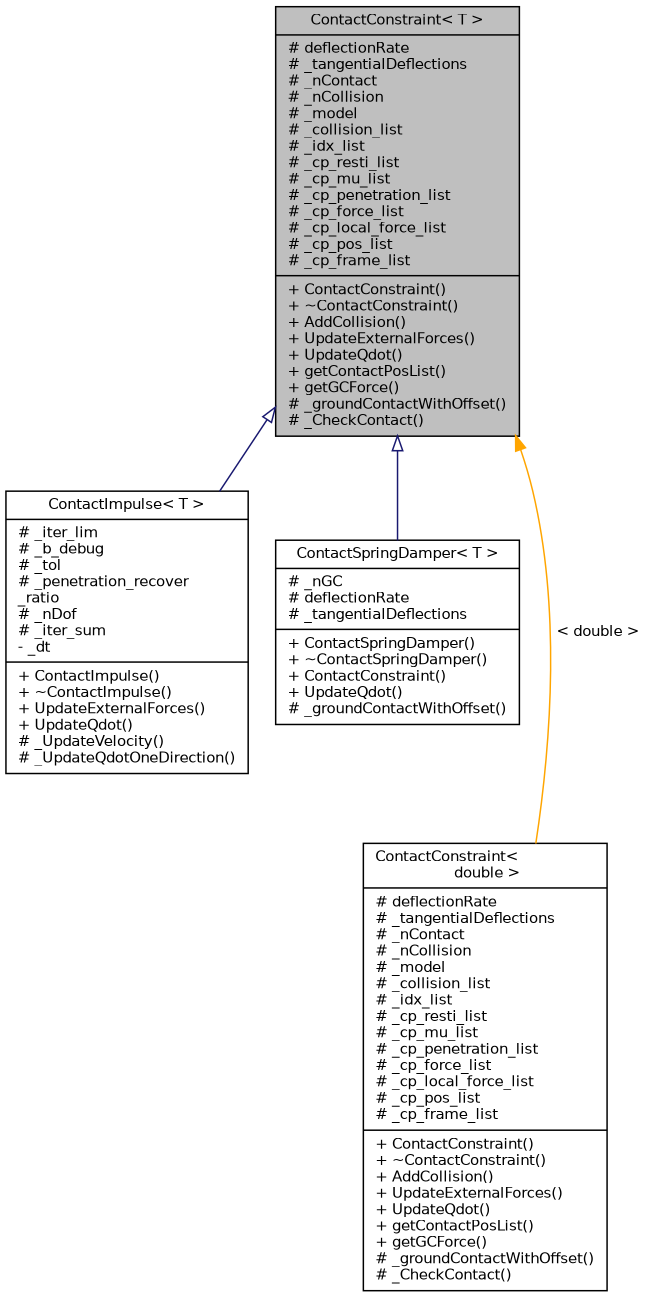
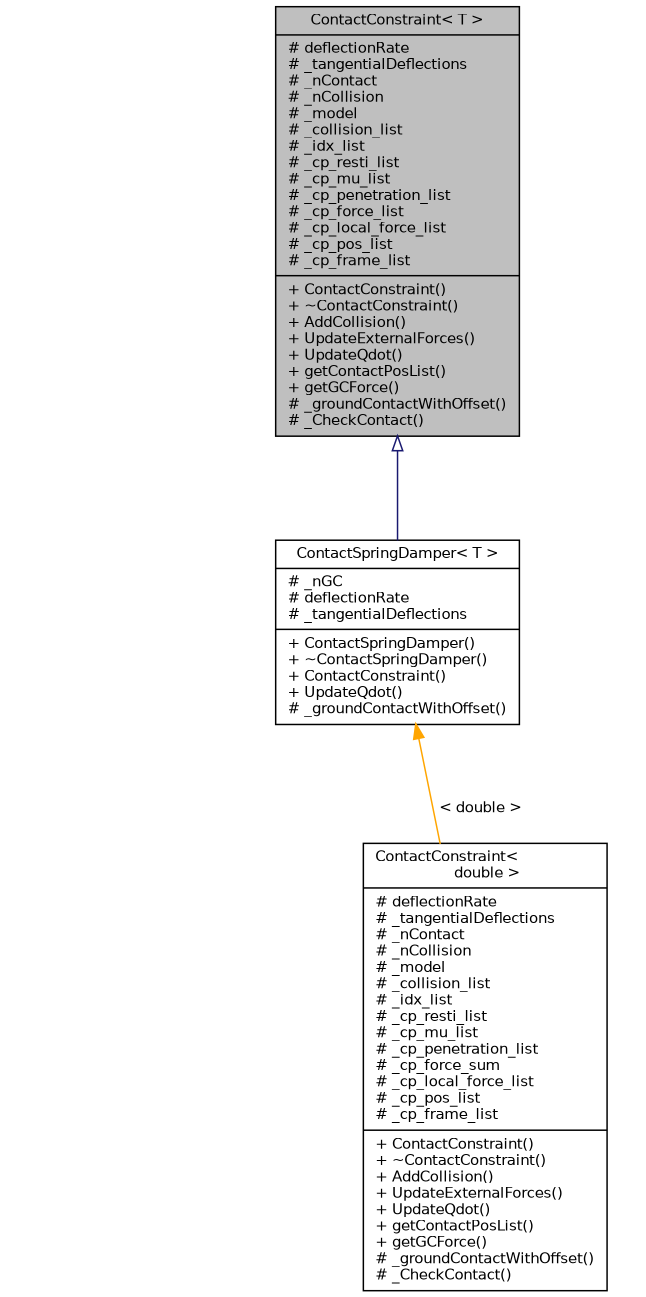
(127, 632) -> none
(550, 646) -> (430, 791)
(434, 1066) -> (438, 1066)
